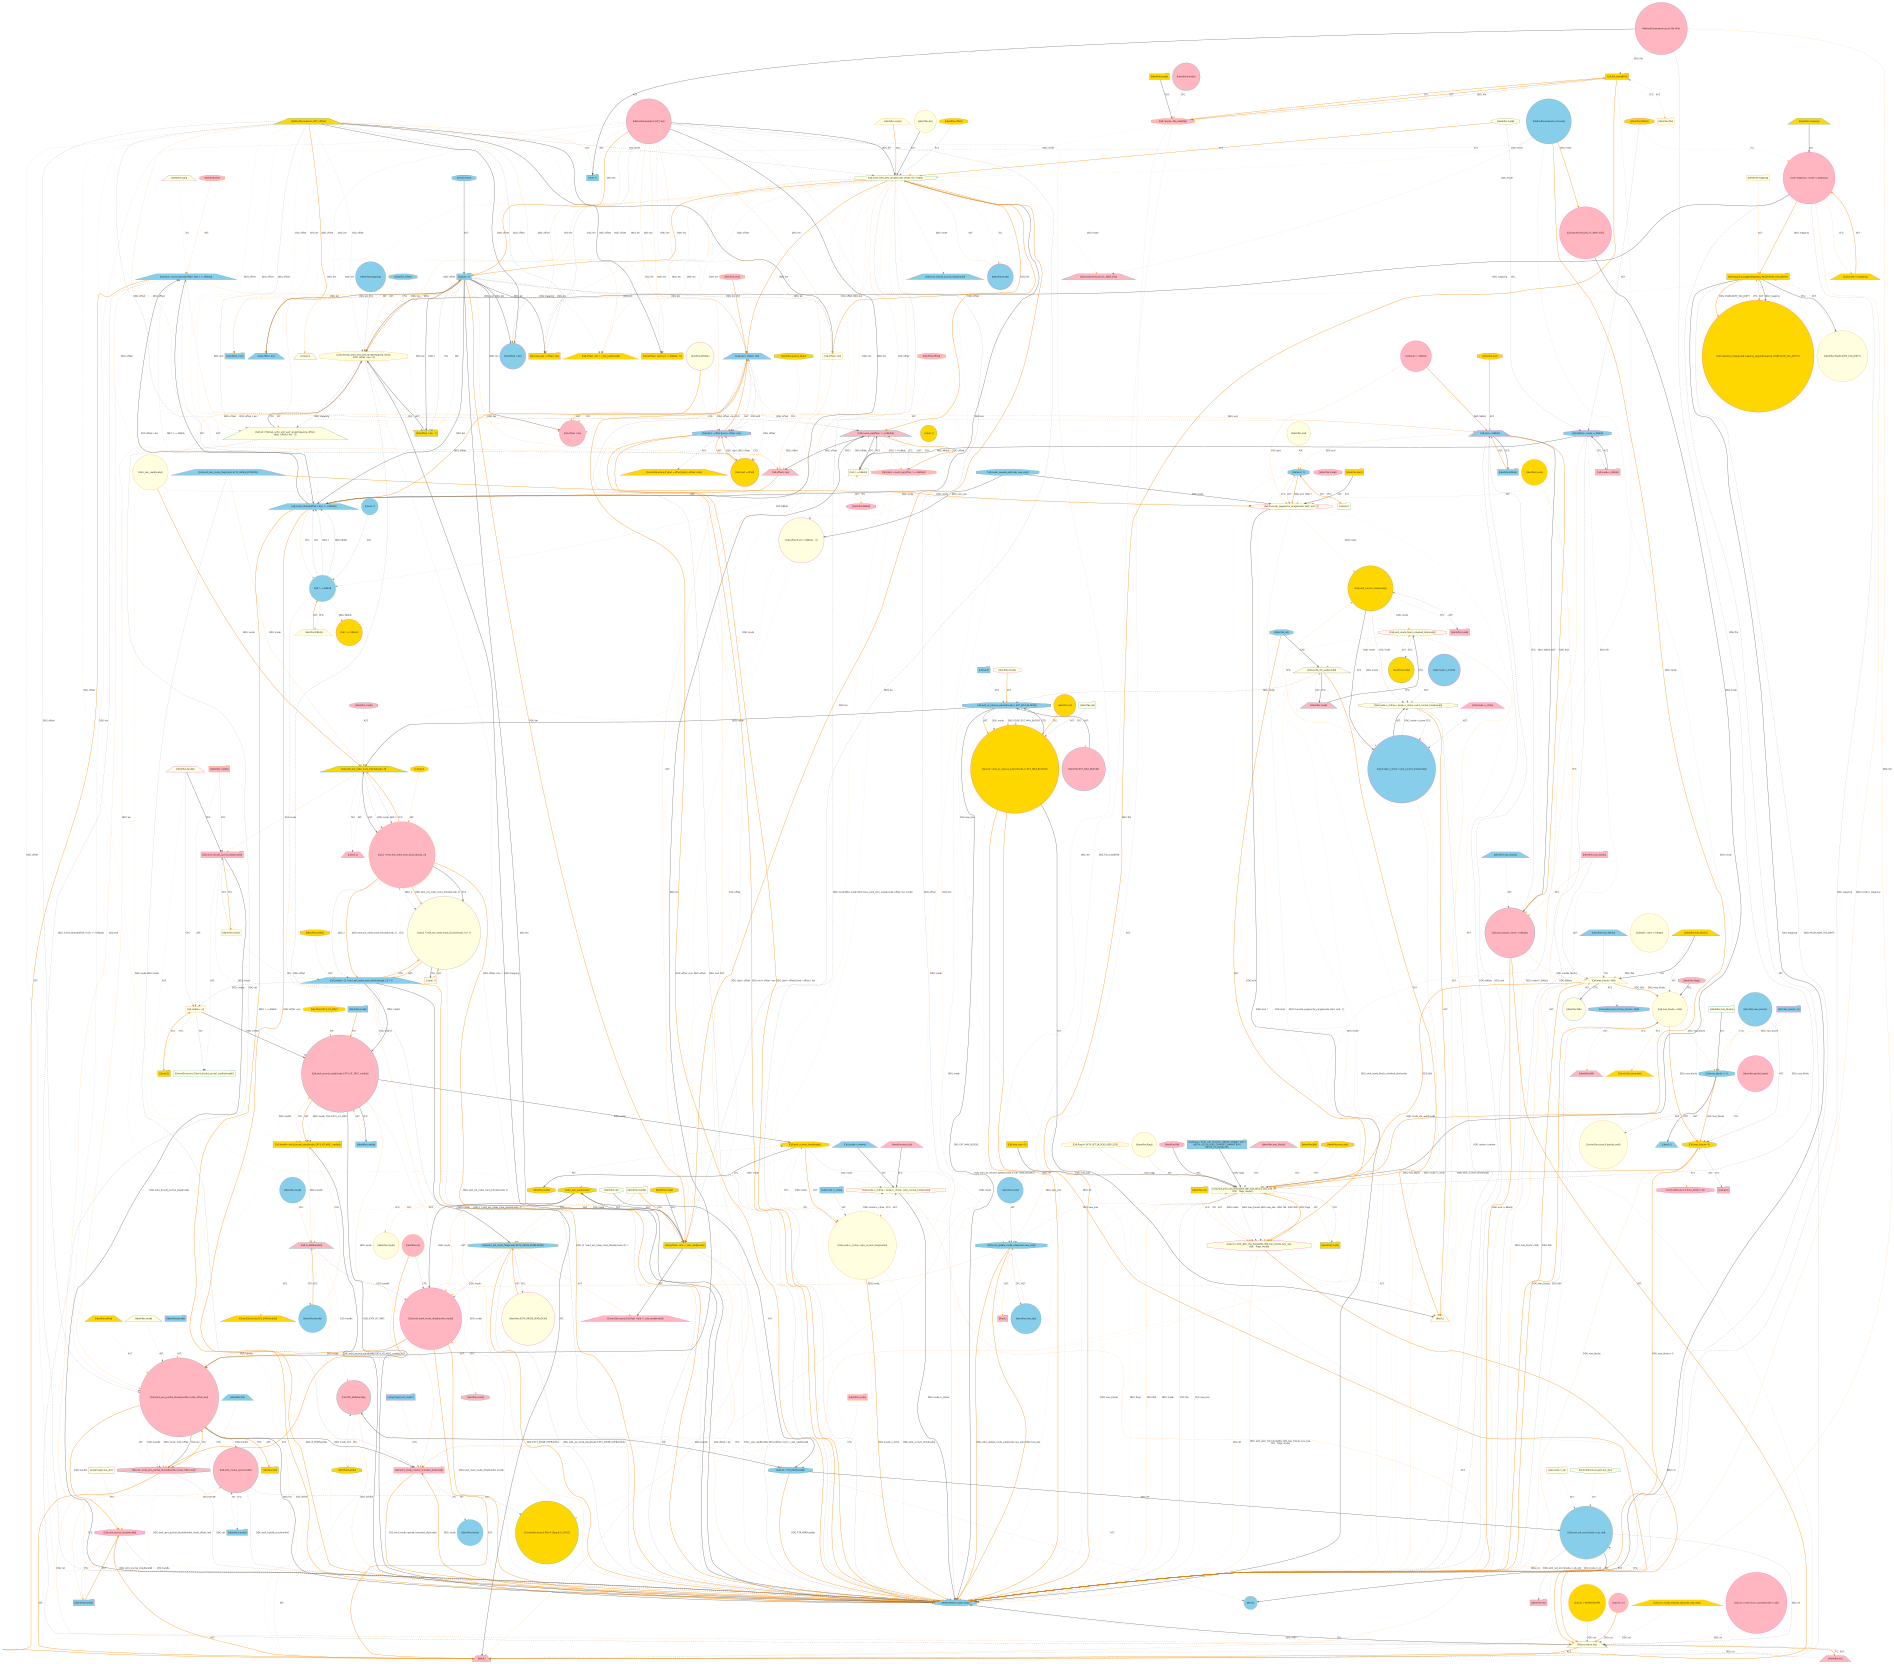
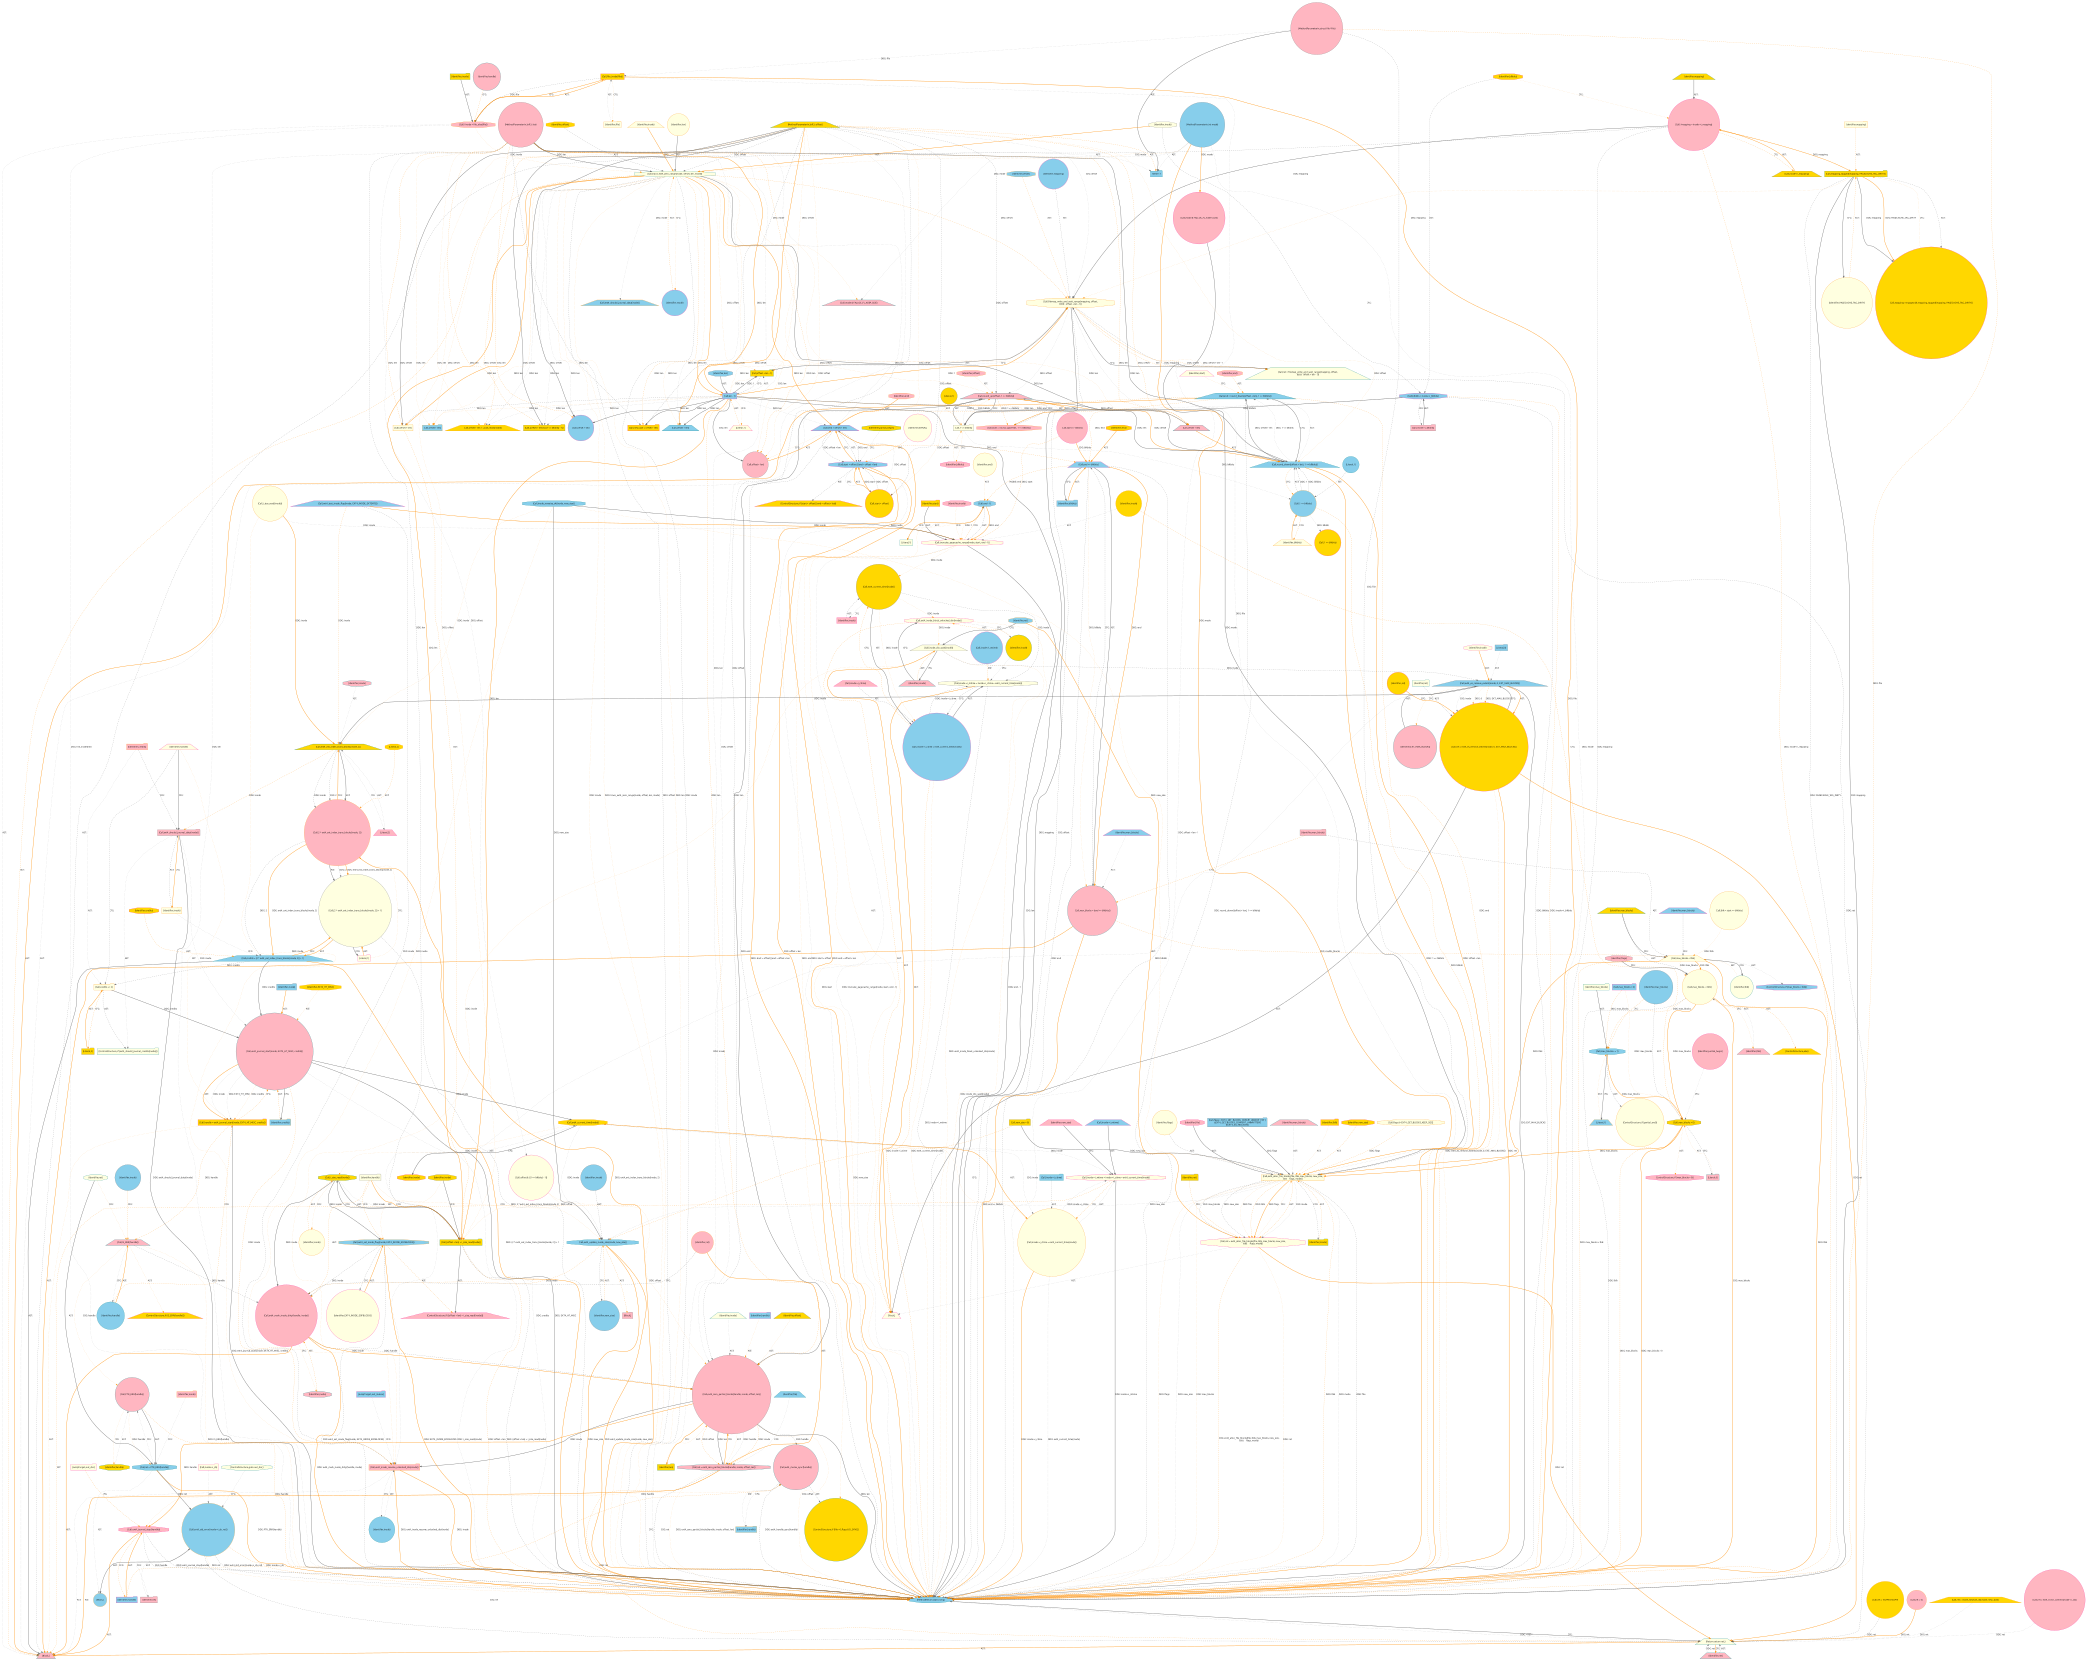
(1035, 283) -> (785, 329)
(525, 414) -> (1151, 425)
(1331, 451) -> (1015, 482)
(917, 513) -> (554, 883)
(1007, 706) -> (1490, 683)
